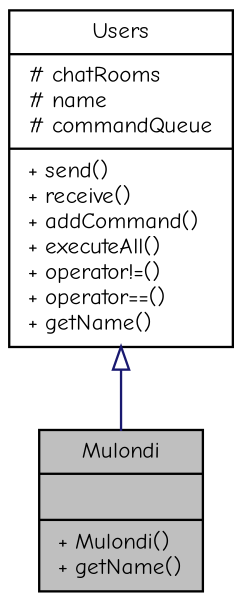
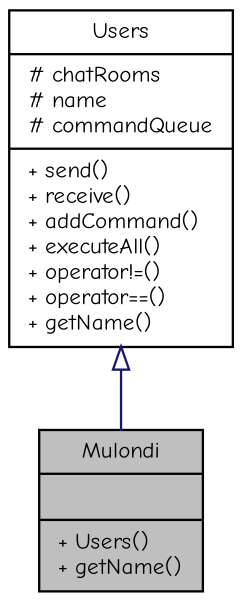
(114, 542) -> (104, 542)
